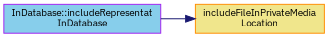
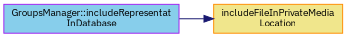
(82, 19) -> (91, 19)
